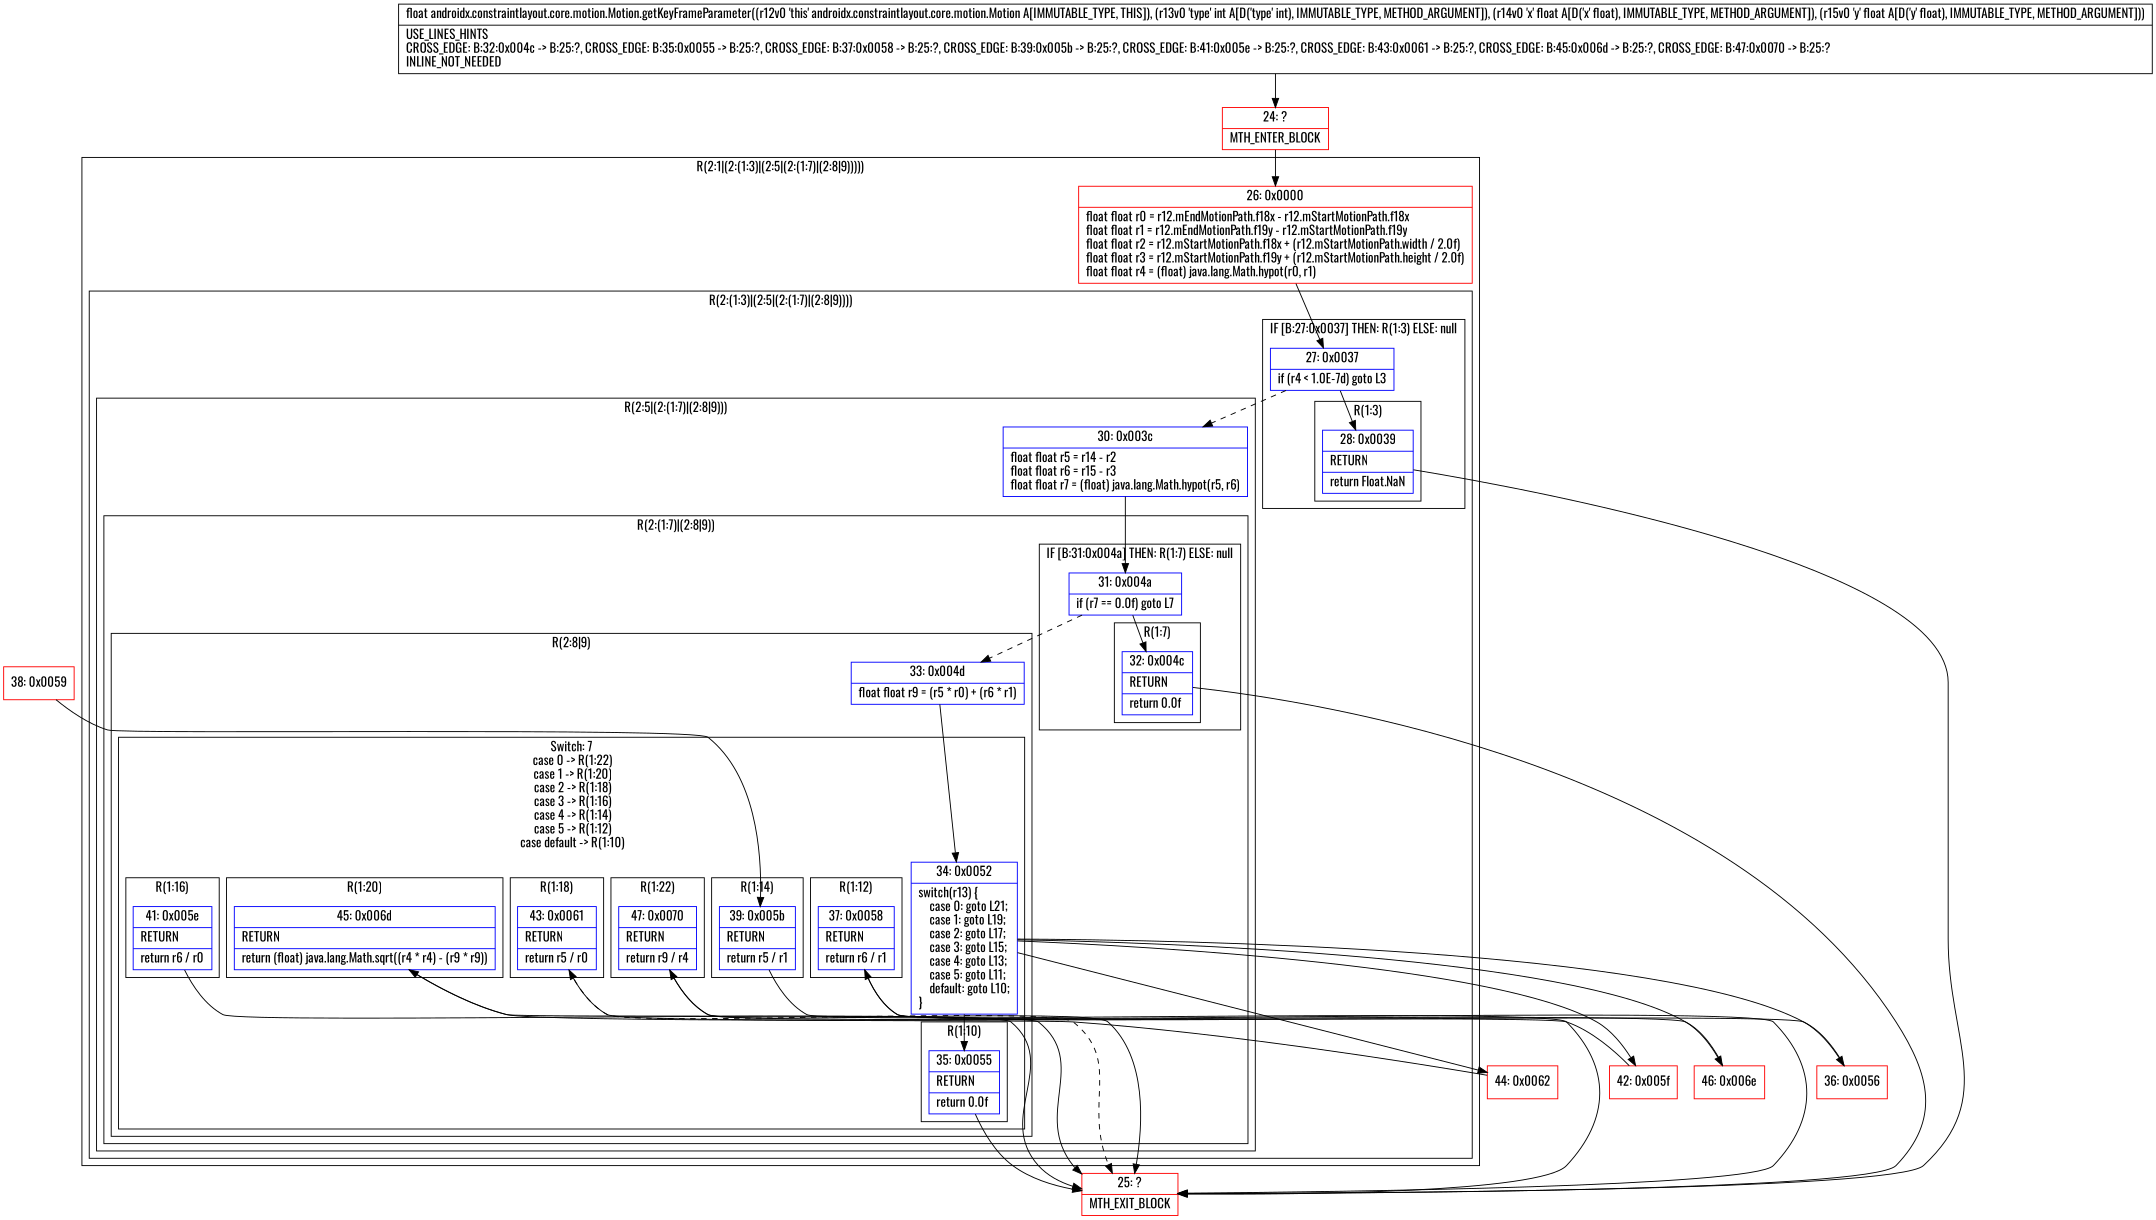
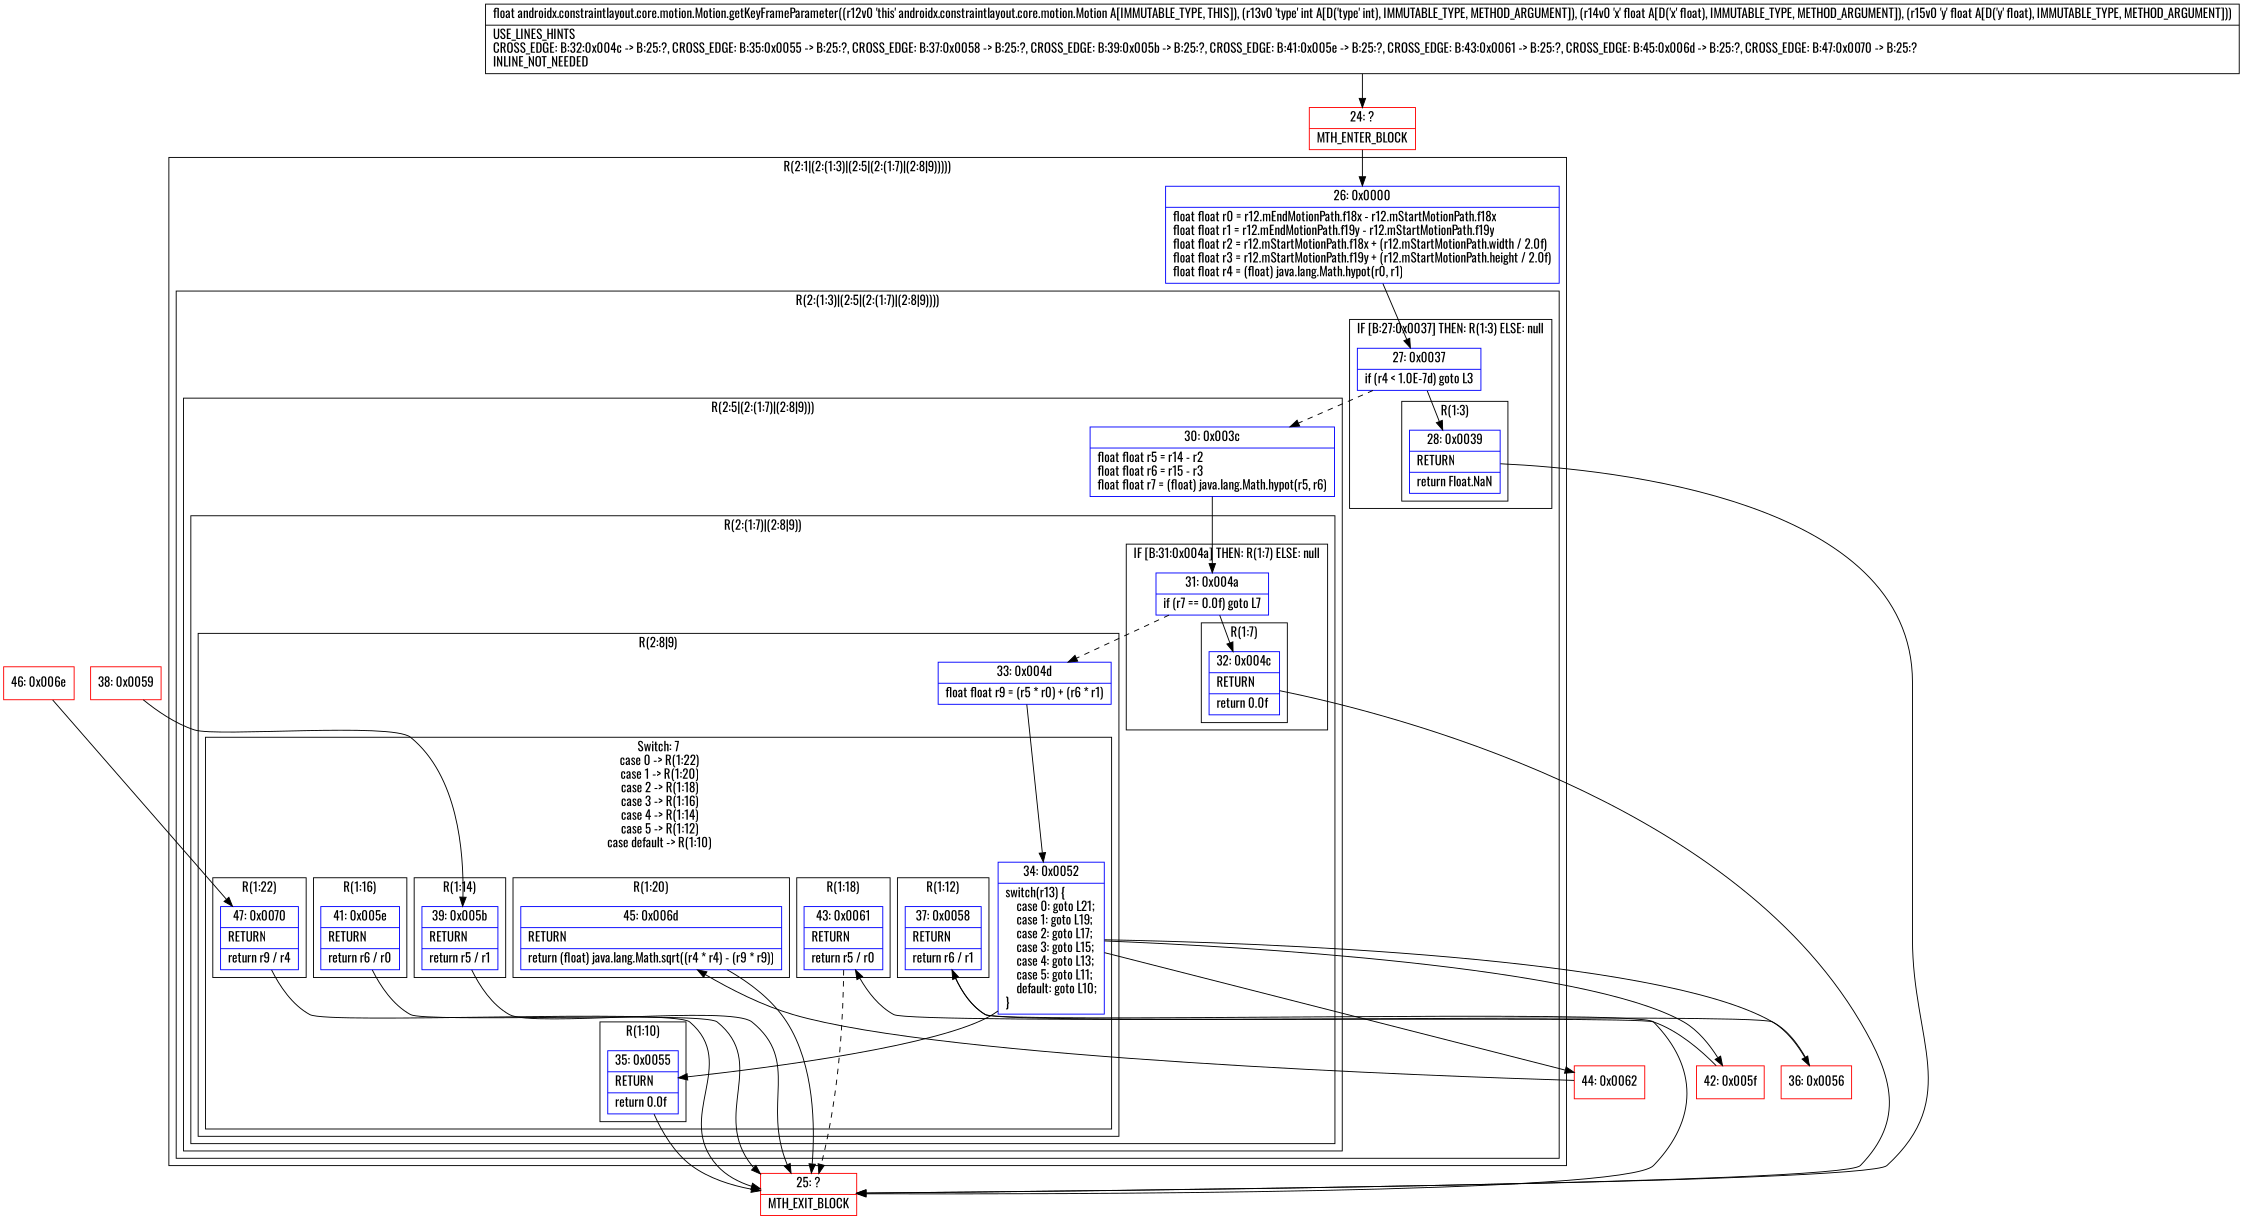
(1275, 235) -> (1362, 235)
(1379, 959) -> none
